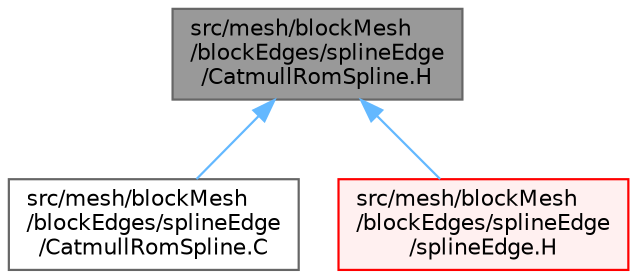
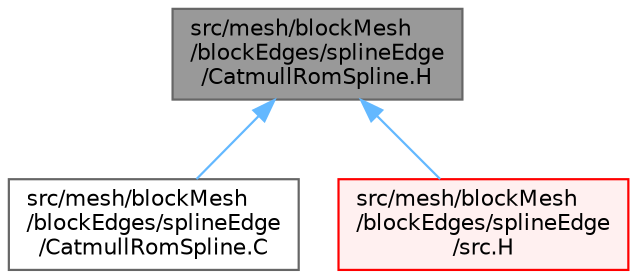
(483, 225) -> (483, 225)
